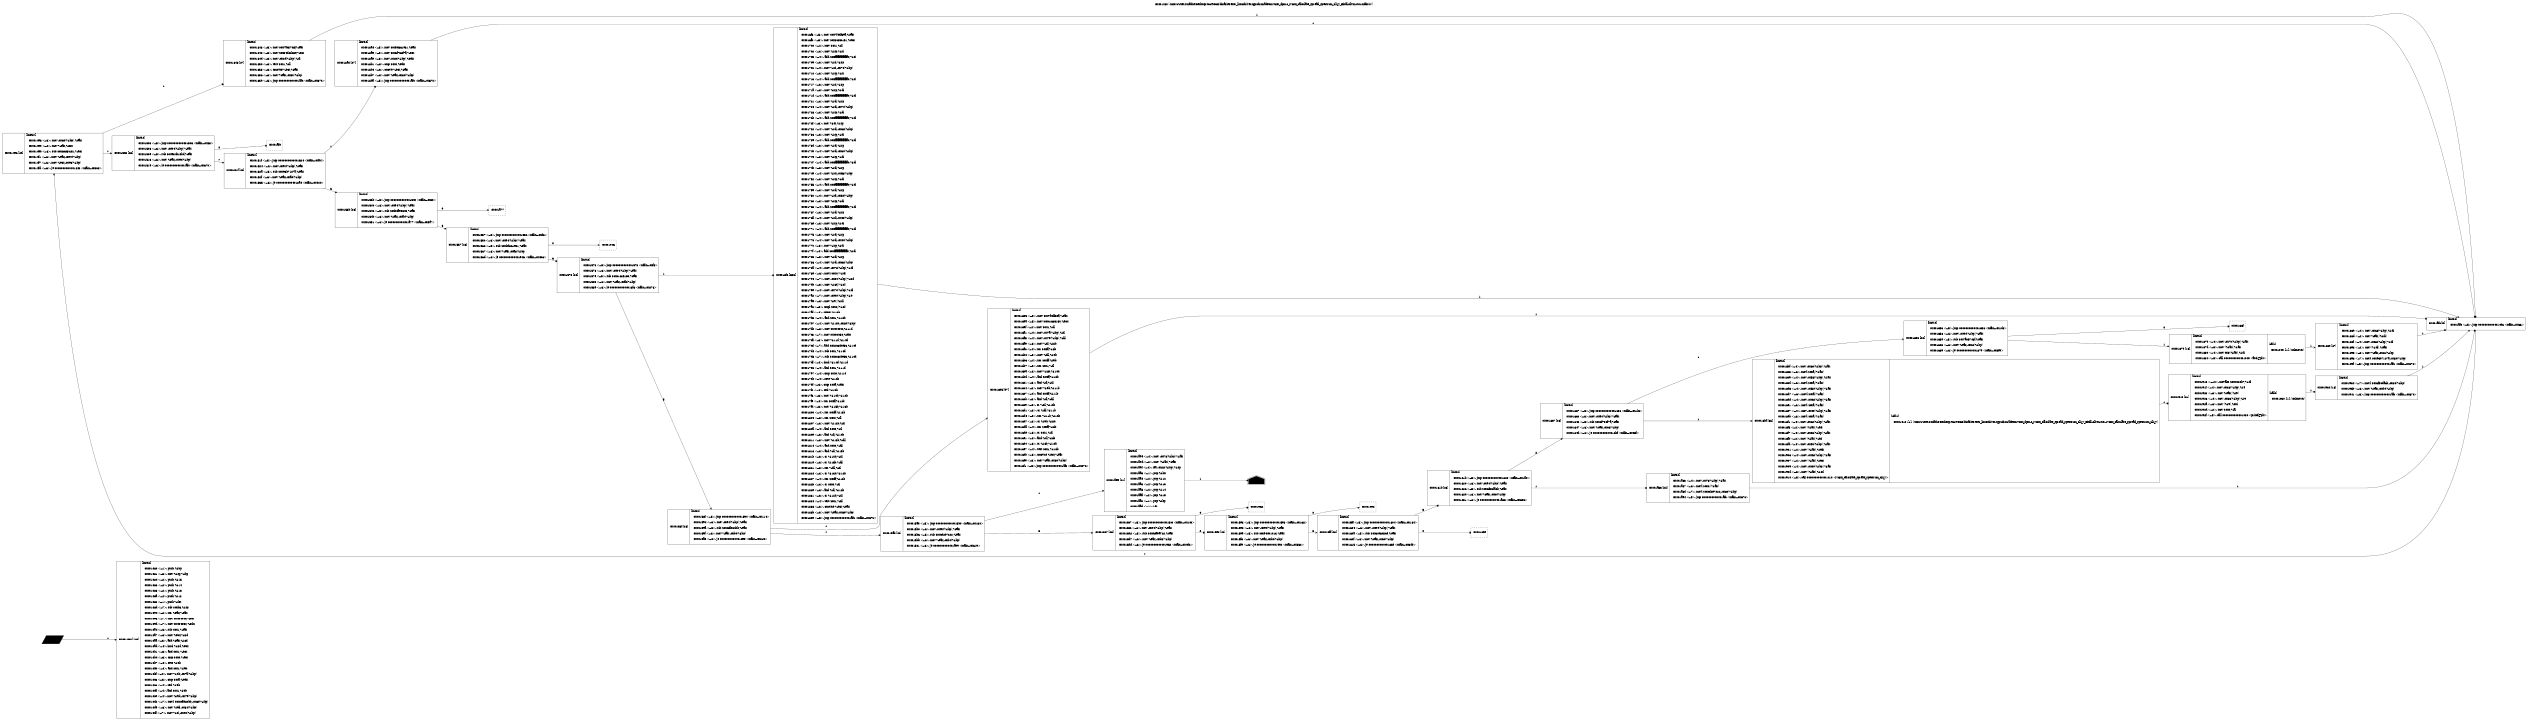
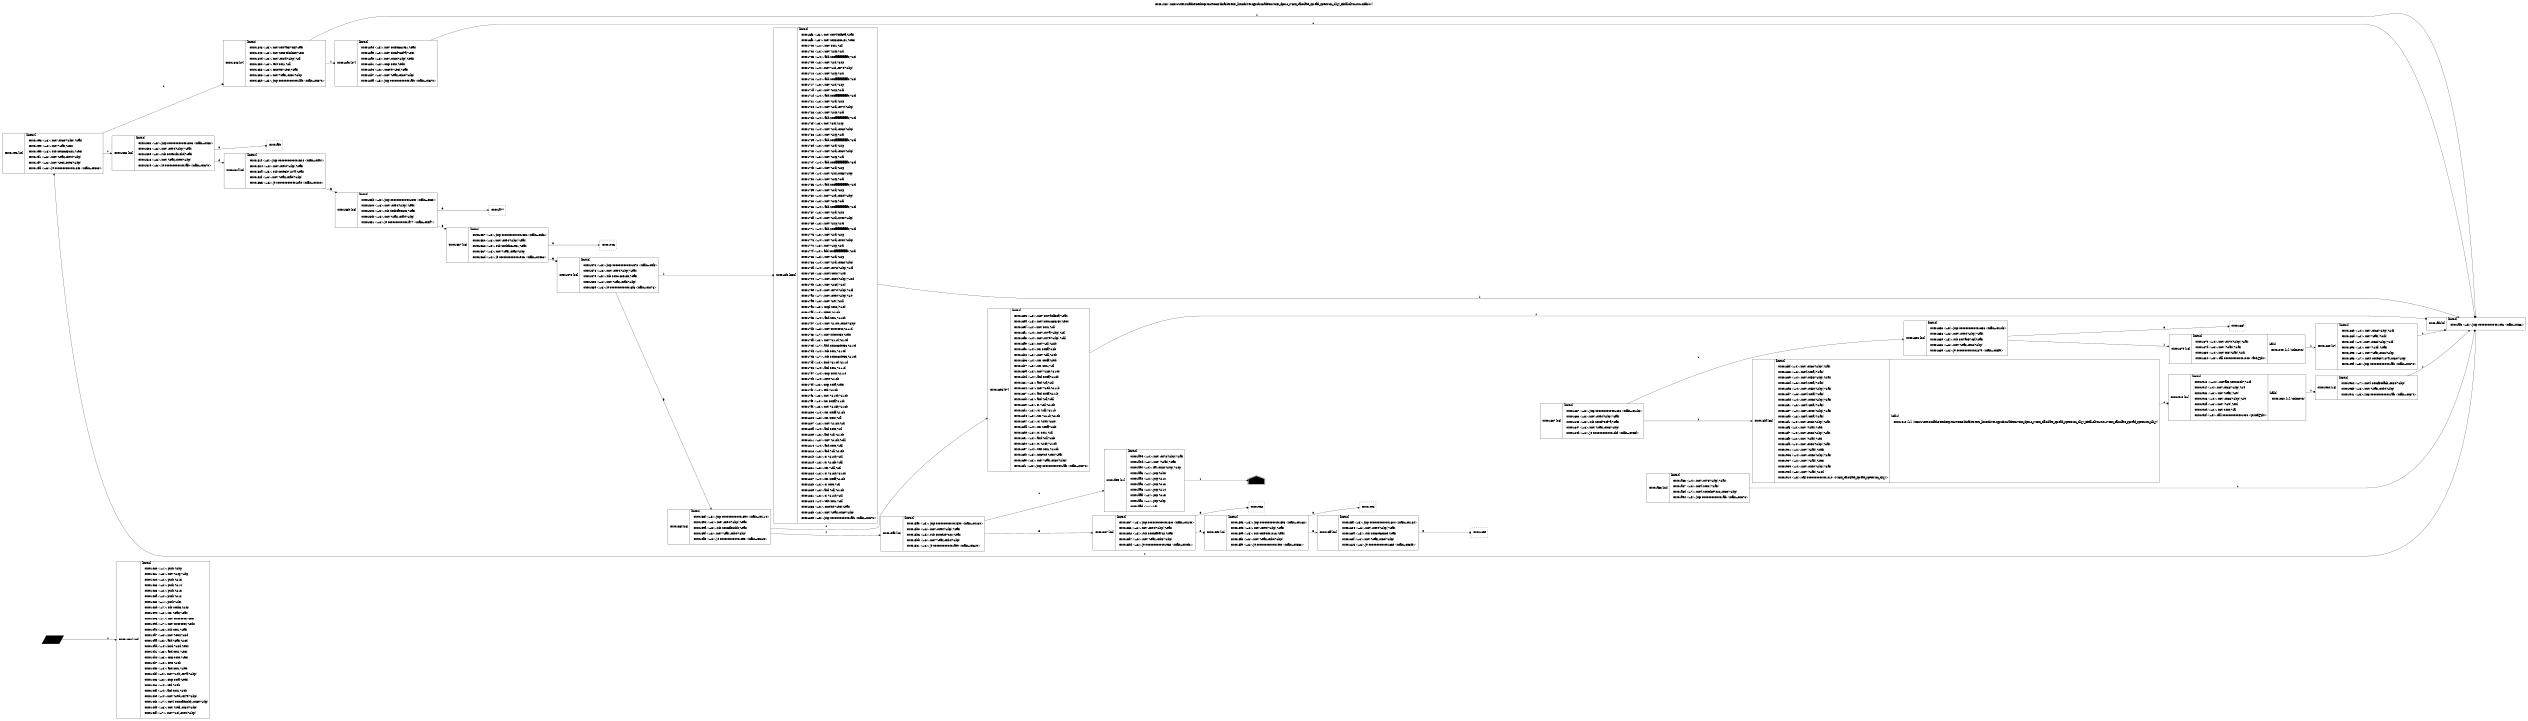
(353, 123) -> (329, 63)
(219, 161) -> (219, 161)
(1479, 488) -> none
